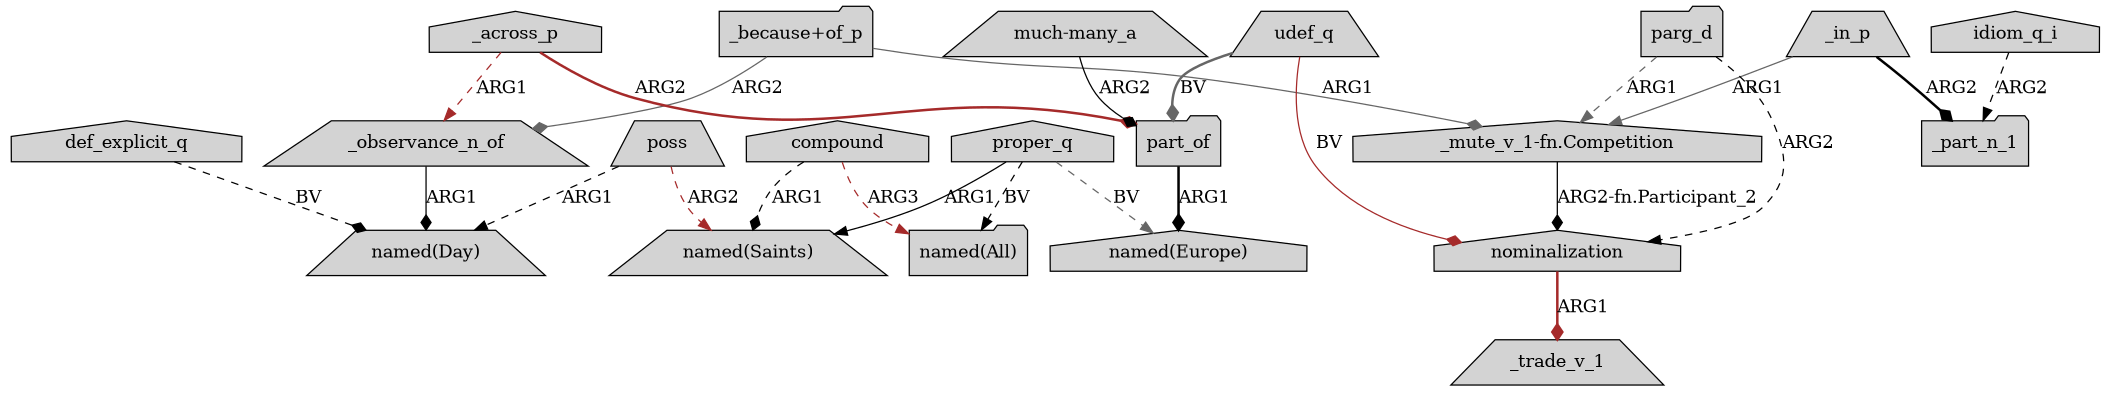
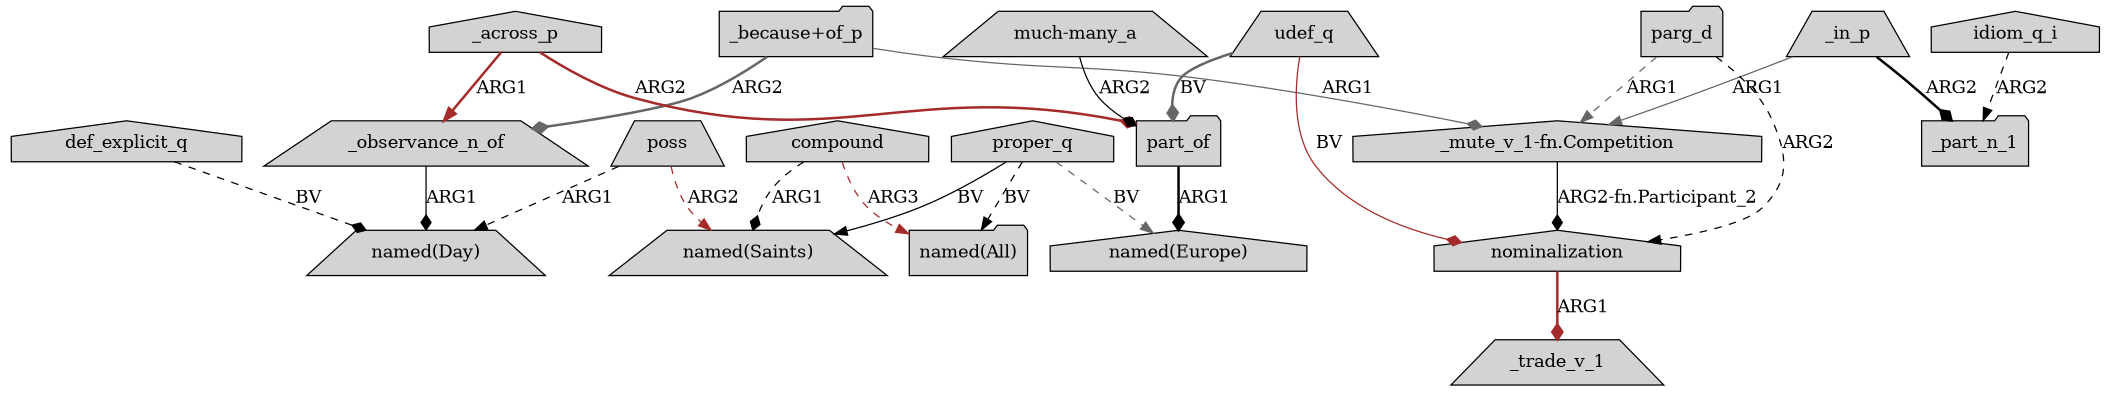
(477, 82) -> (477, 82)
(645, 110) -> (645, 110)
(970, 198) -> (970, 198)
